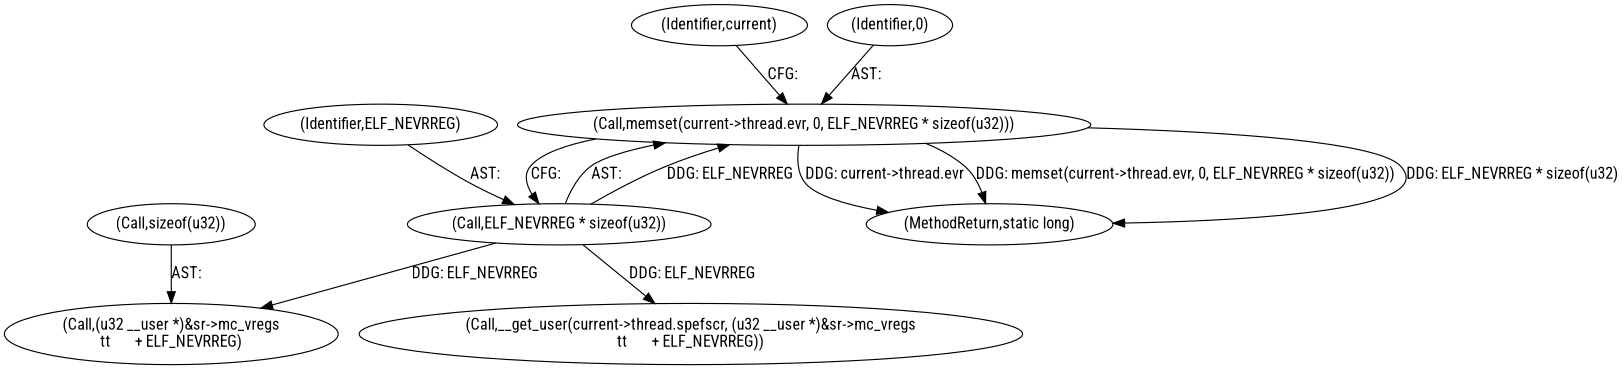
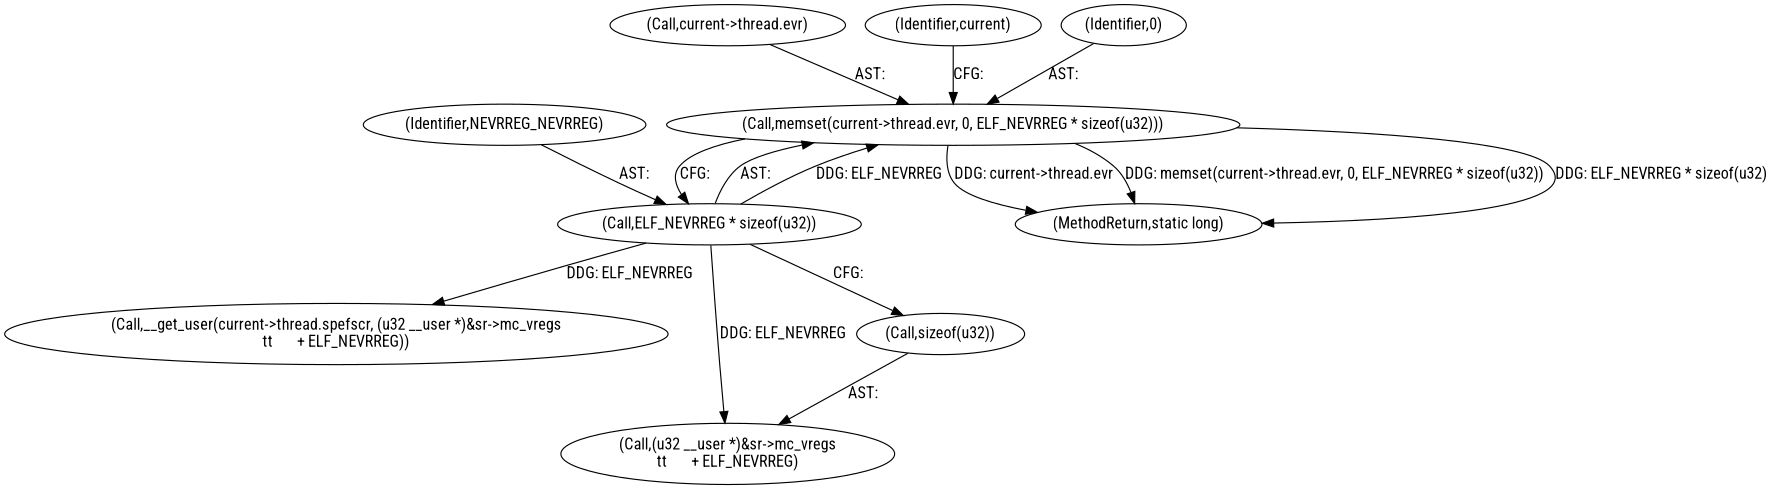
none -> (728, 25)
(381, 125) -> (505, 125)
none -> (821, 277)
